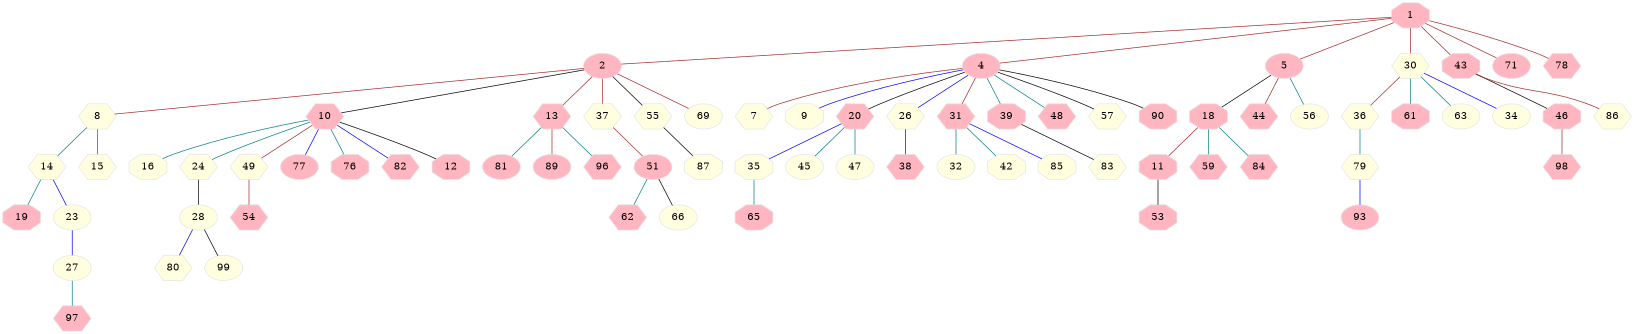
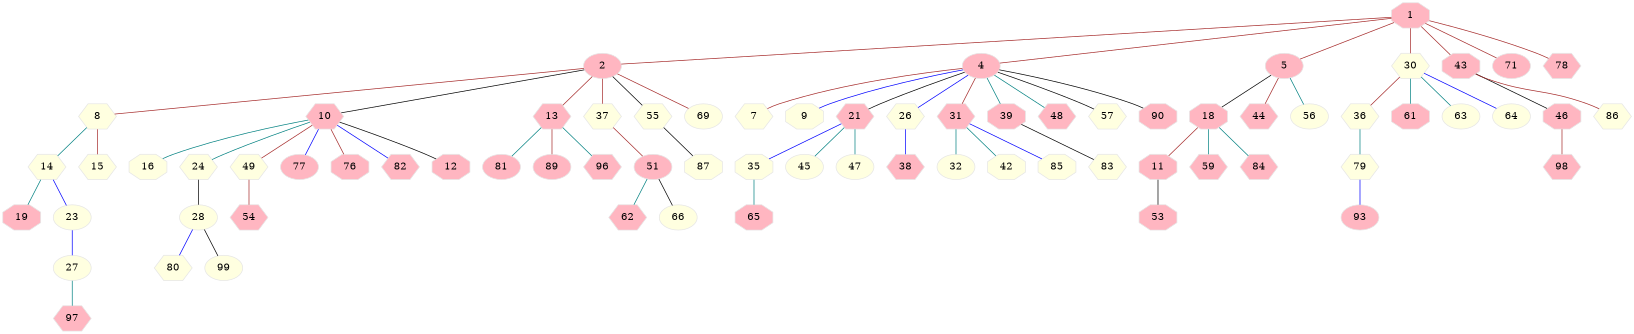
(855, 116) -> (855, 116)
(1511, 116) -> (1511, 116)
(337, 142) -> (337, 142)
